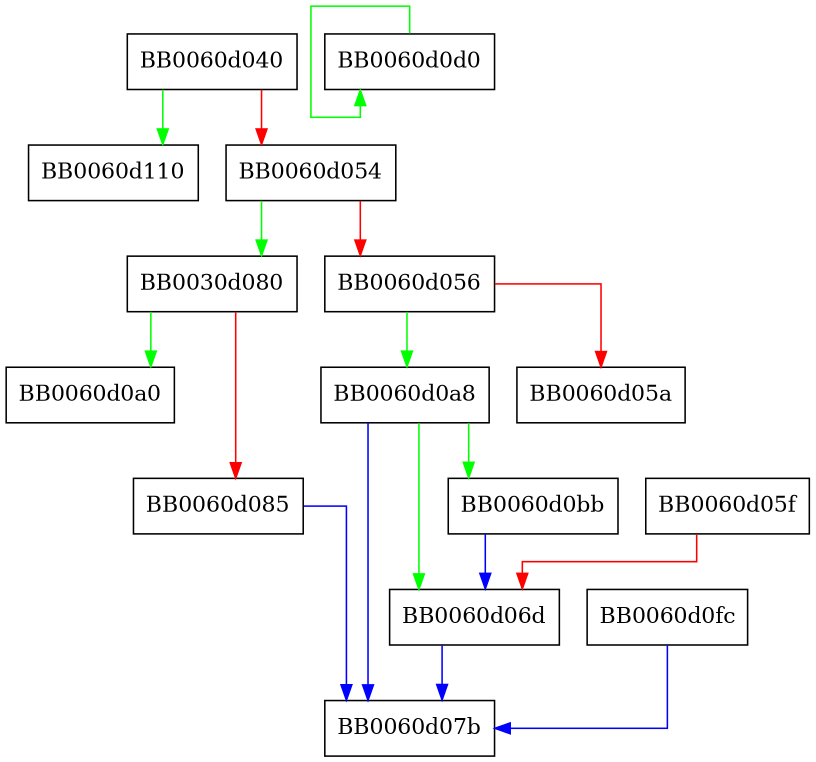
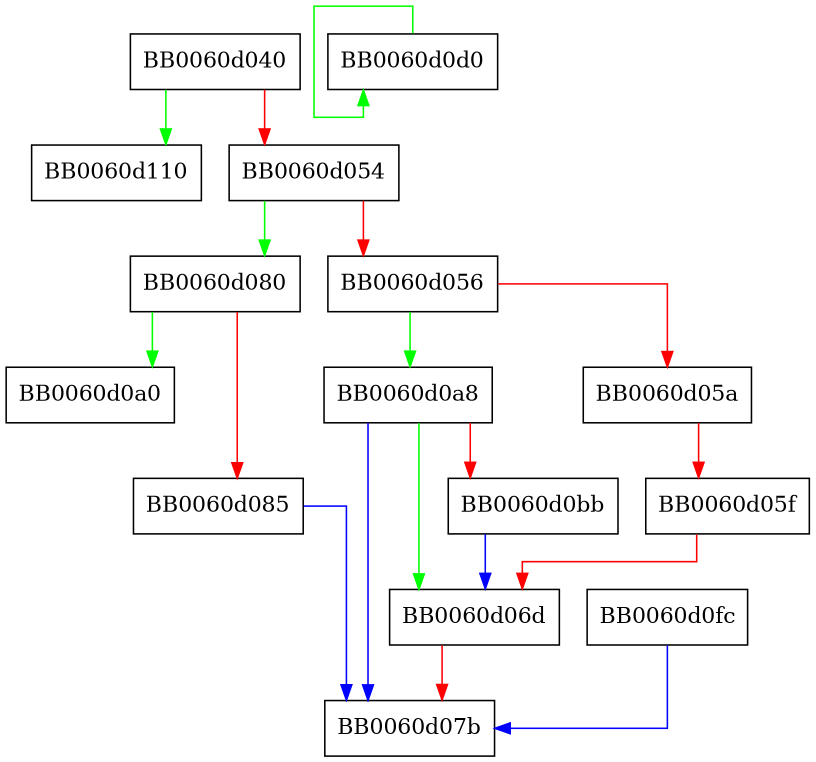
(212, 284) -> (215, 284)
(469, 443) -> (470, 443)
none -> (699, 443)
(442, 665) -> (442, 665)
